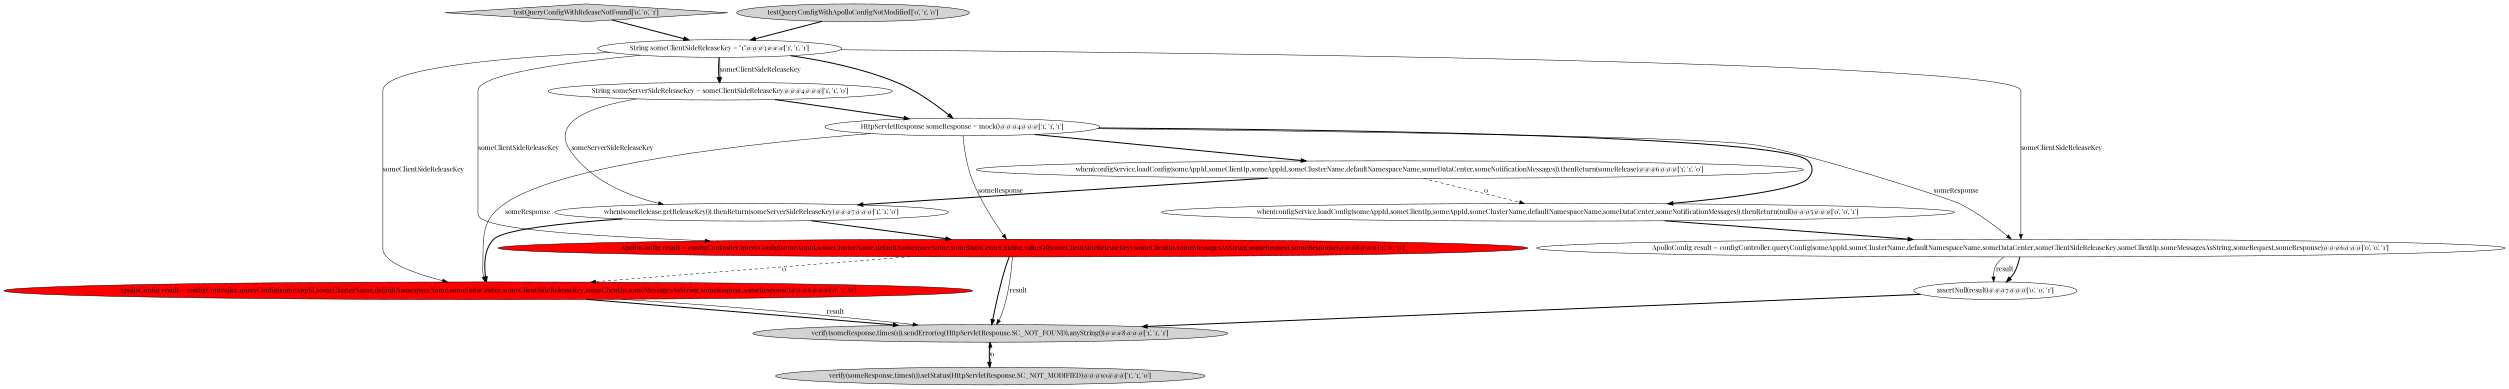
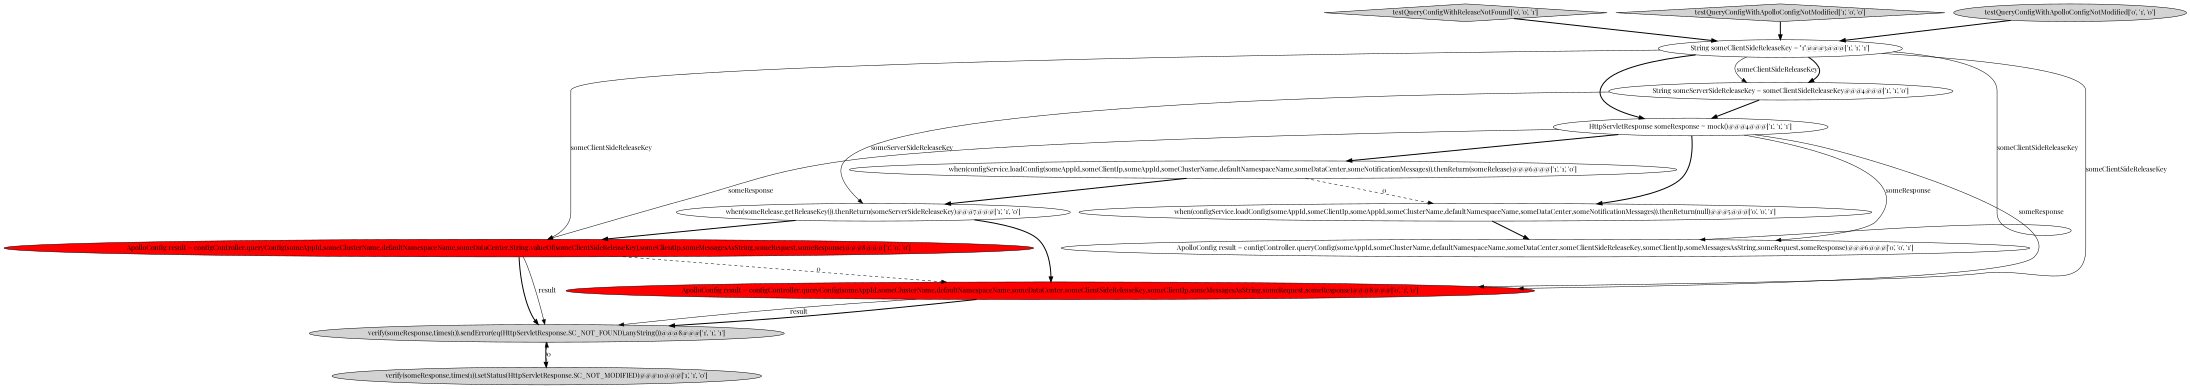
none -> (1780, 13)
(1995, 291) -> none
